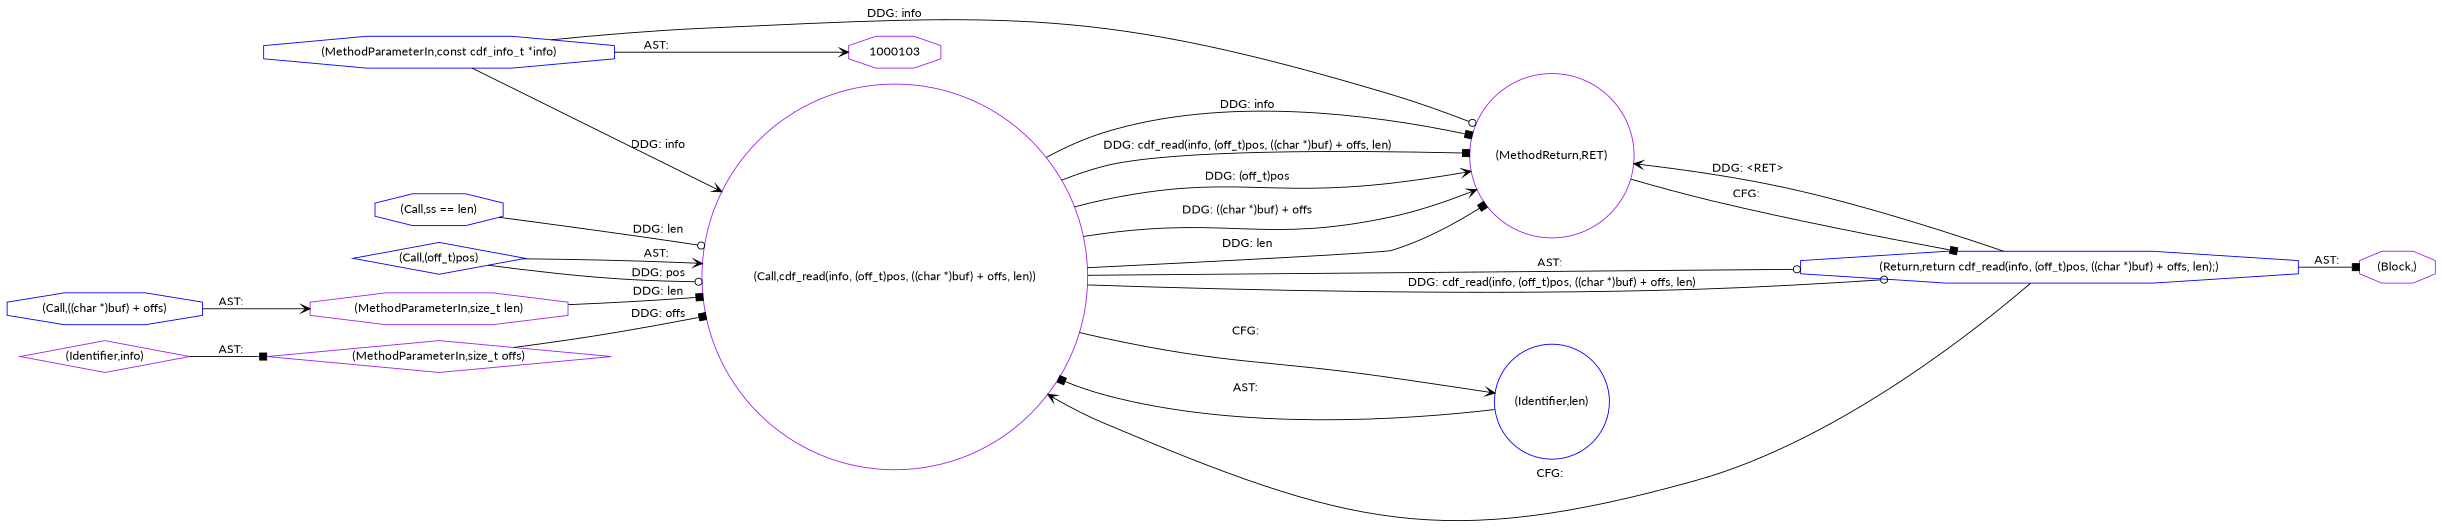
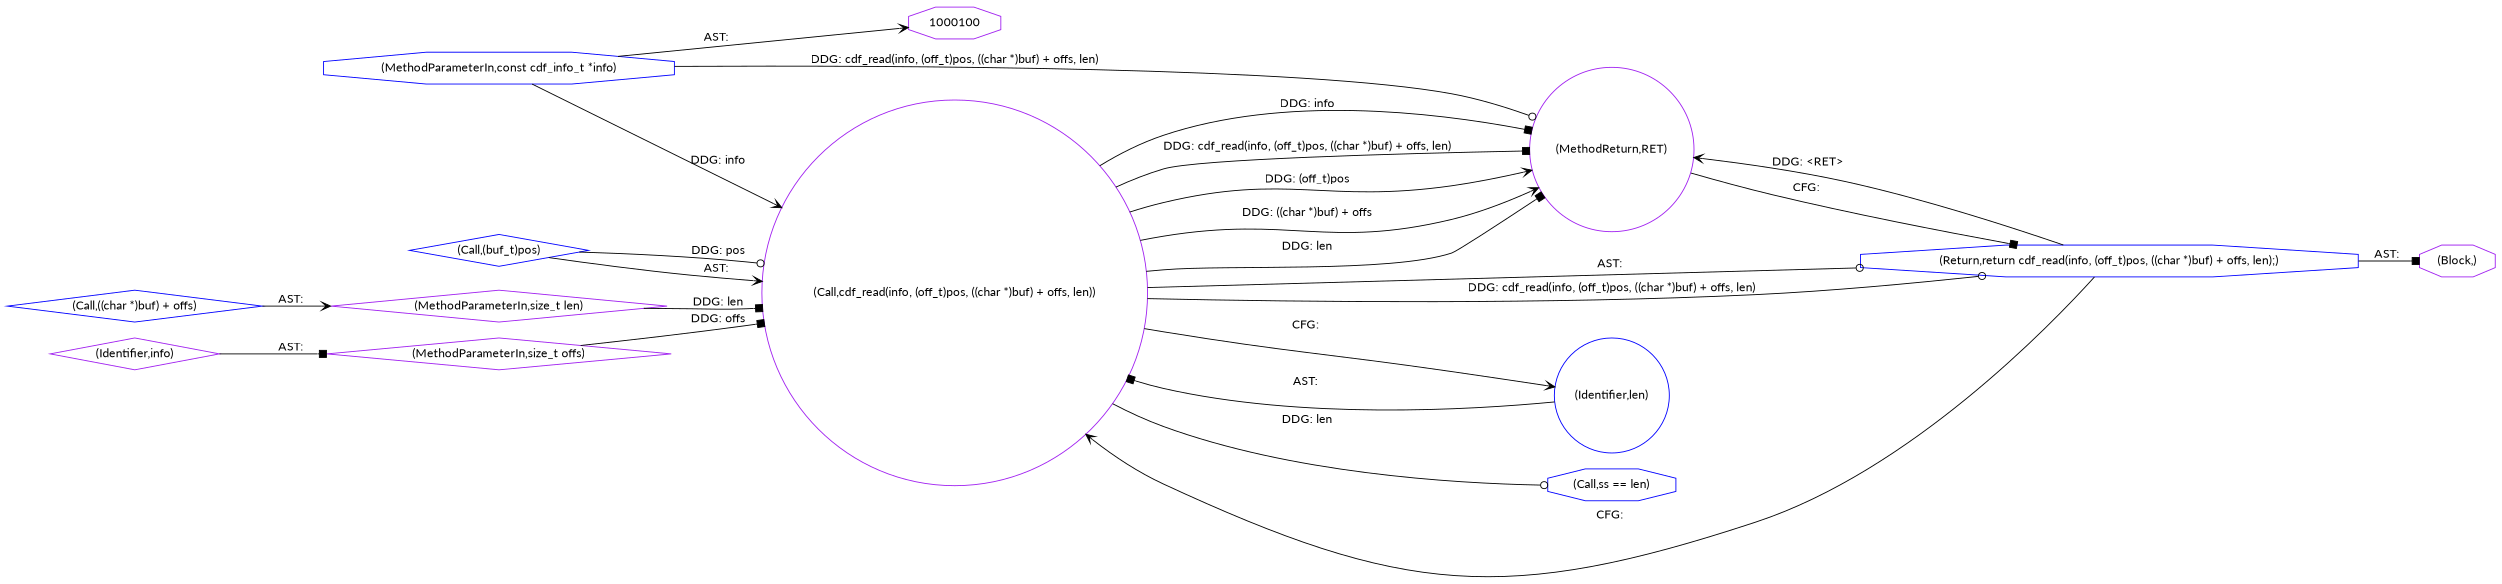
(895, 14) -> (955, 60)
(895, 52) -> (955, 23)
(598, 231) -> (1322, 466)
(439, 258) -> (499, 250)
(105, 309) -> (135, 306)
(439, 309) -> (499, 306)
